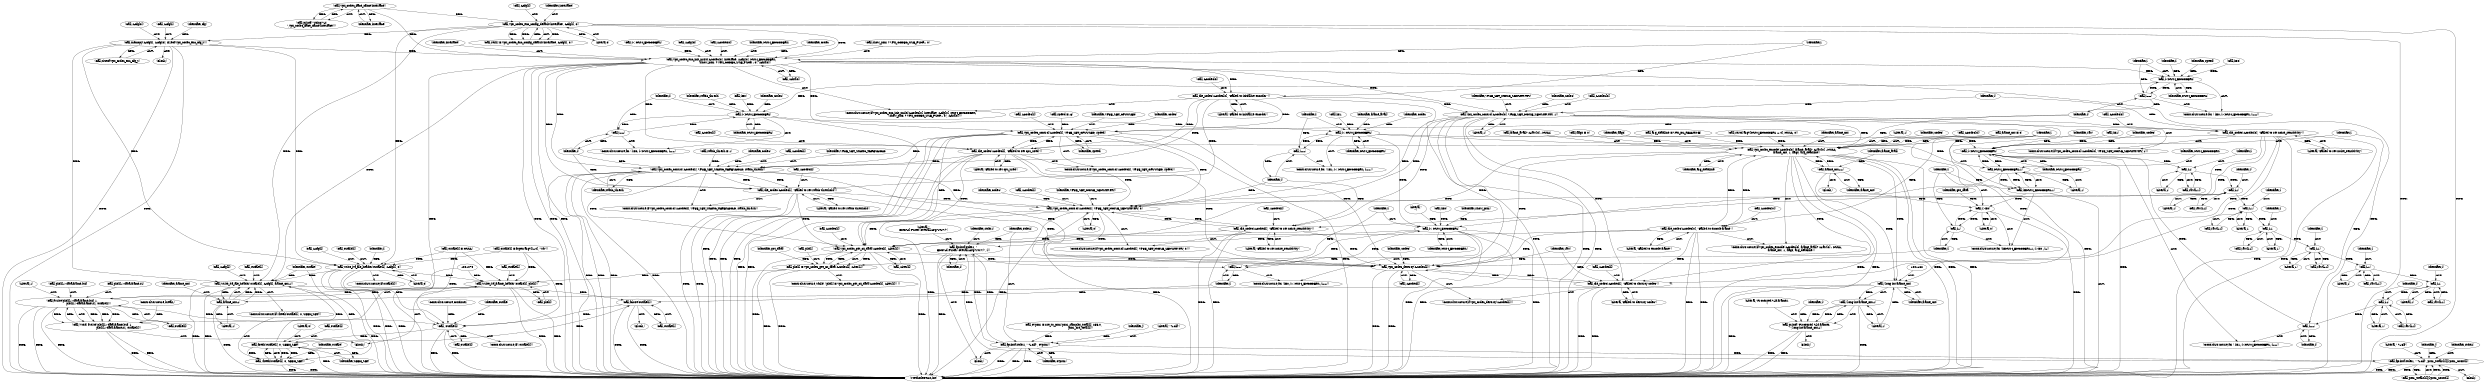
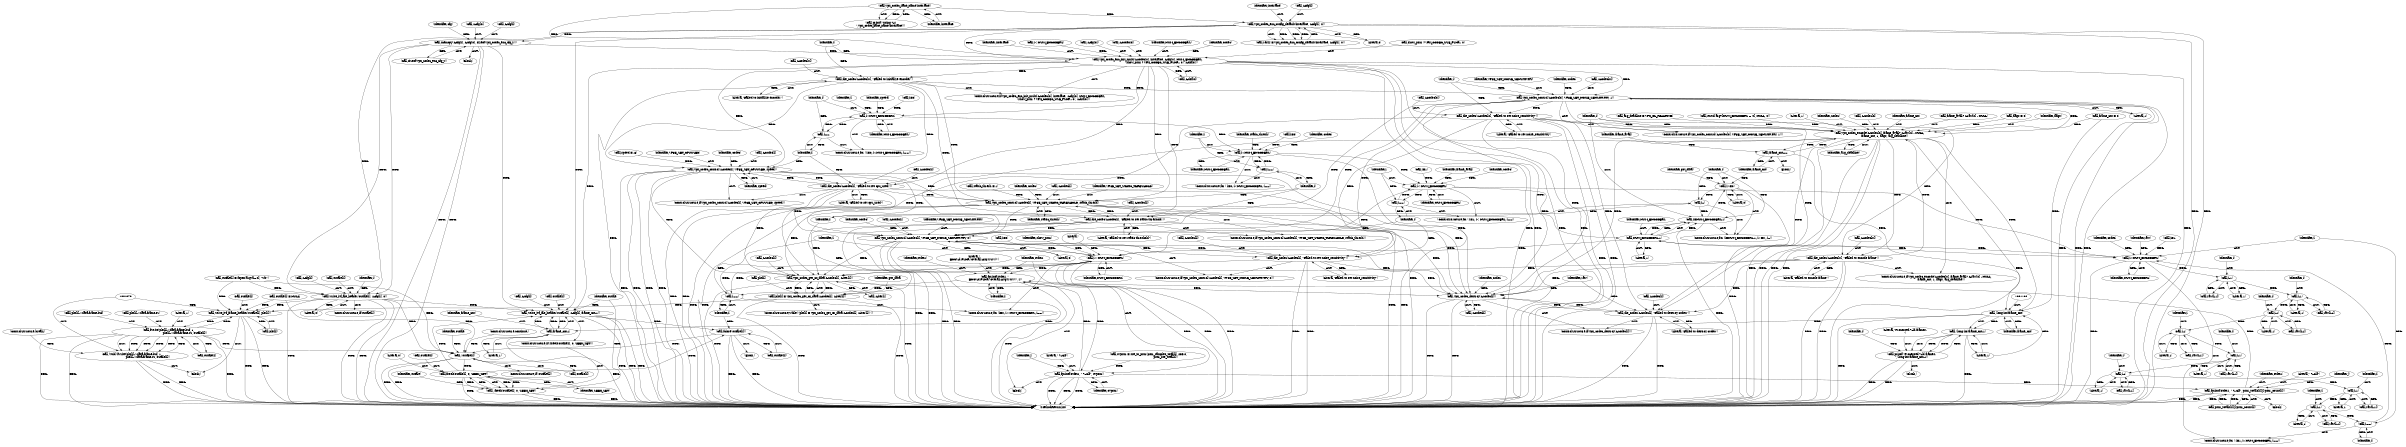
(1960, 216) -> (1700, 211)
(415, 258) -> none
(2102, 284) -> (1720, 313)
(400, 292) -> (413, 322)
